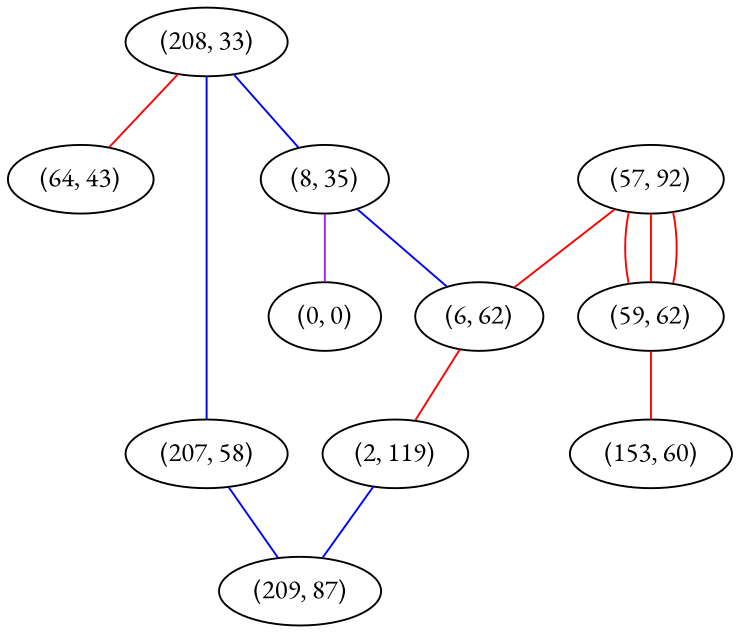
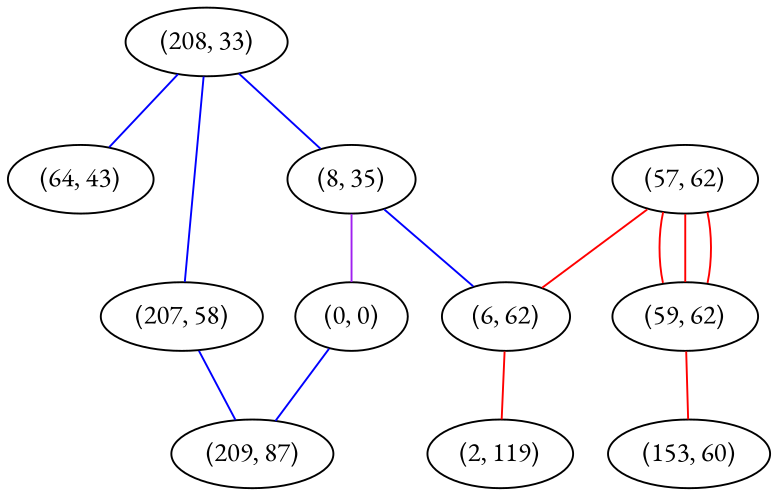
(144, 111) -> (144, 111)
(651, 179) -> (685, 179)
(348, 522) -> (302, 385)
